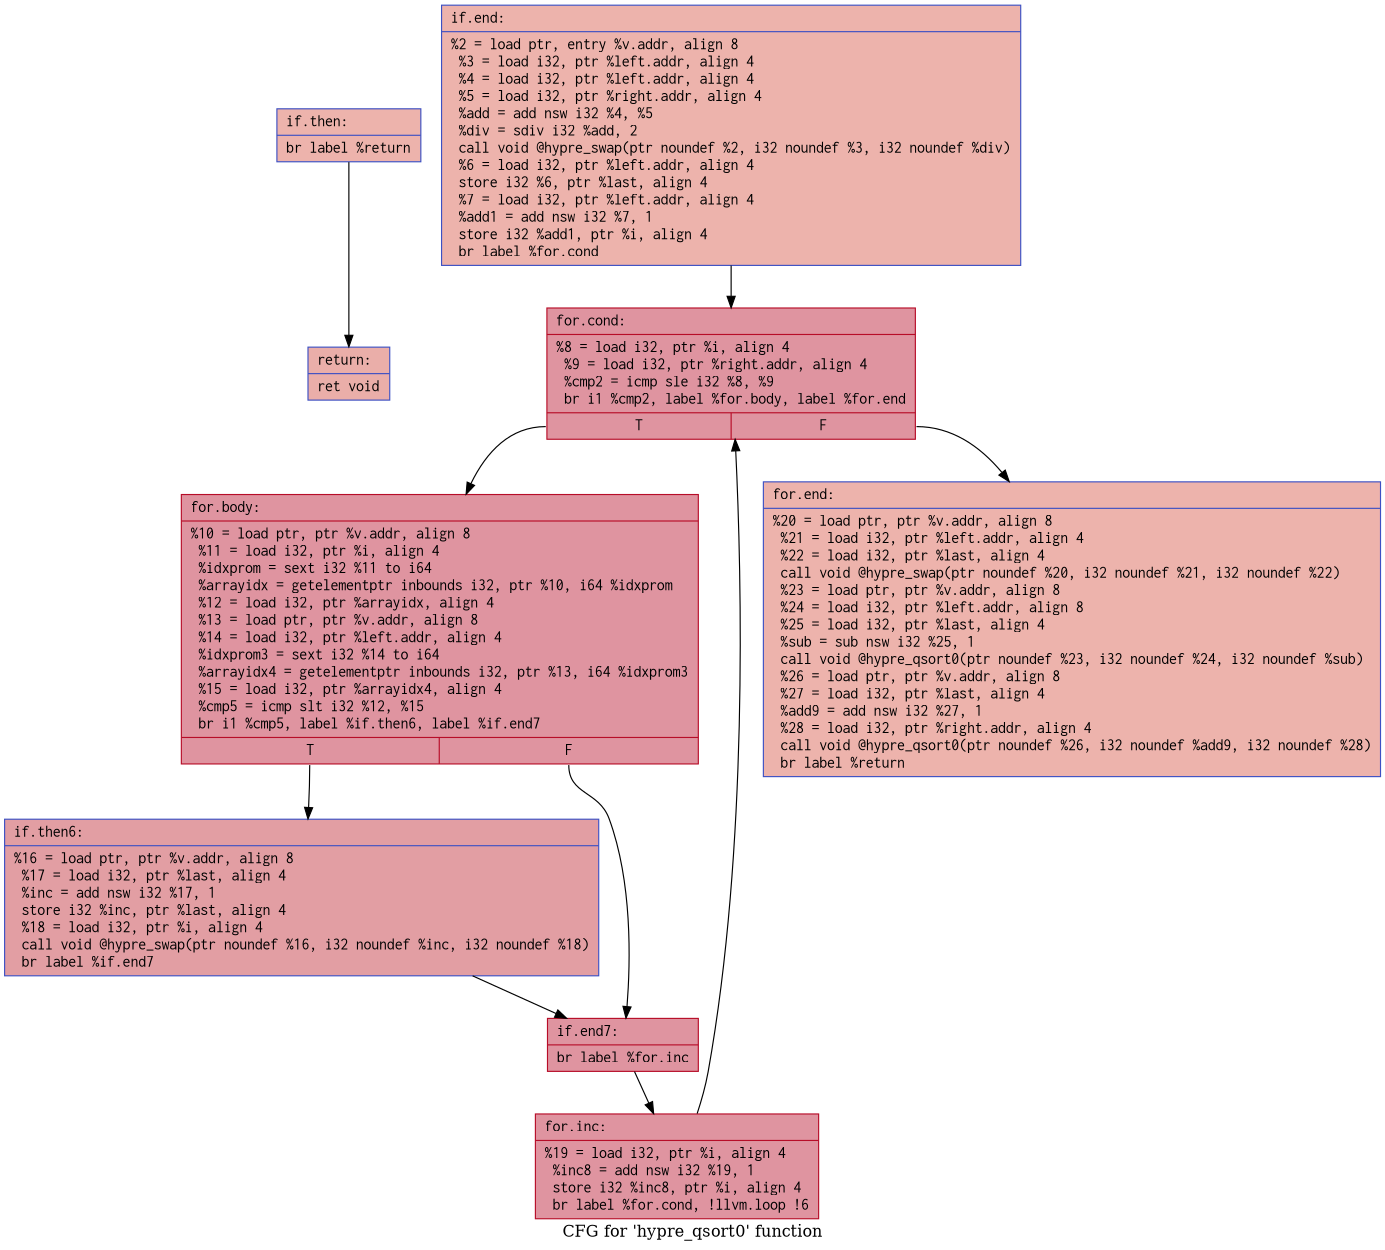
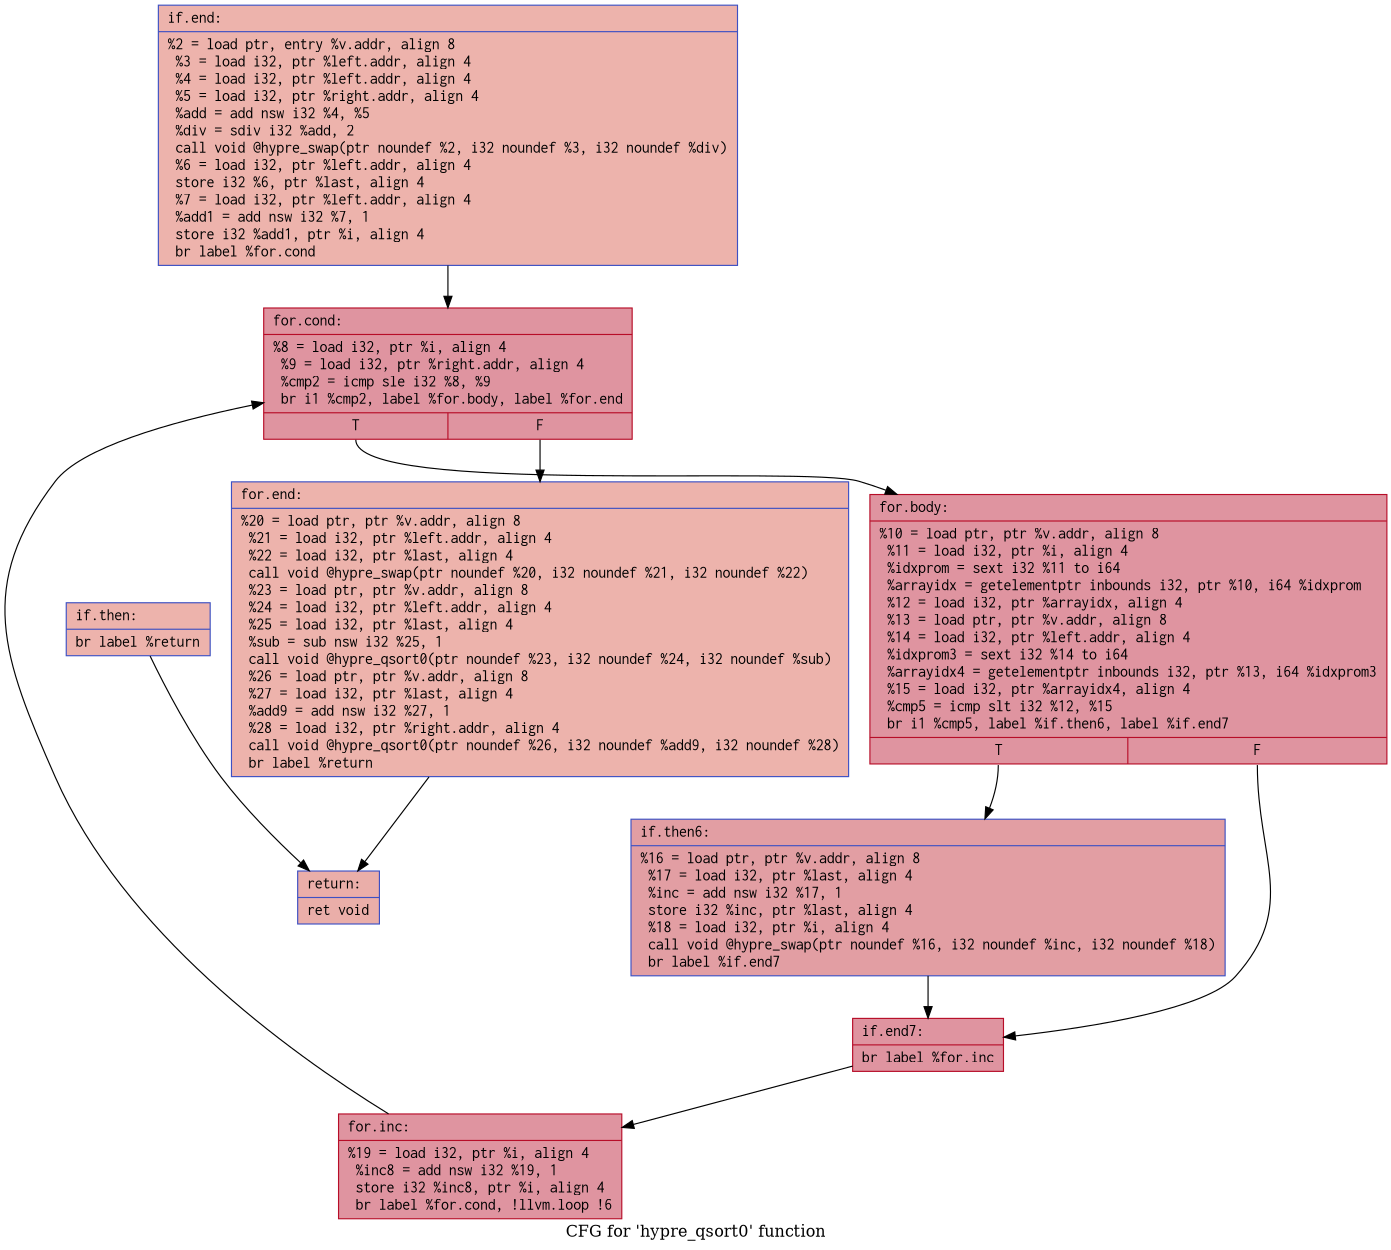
(929, 607) -> (397, 607)
none -> (397, 819)
